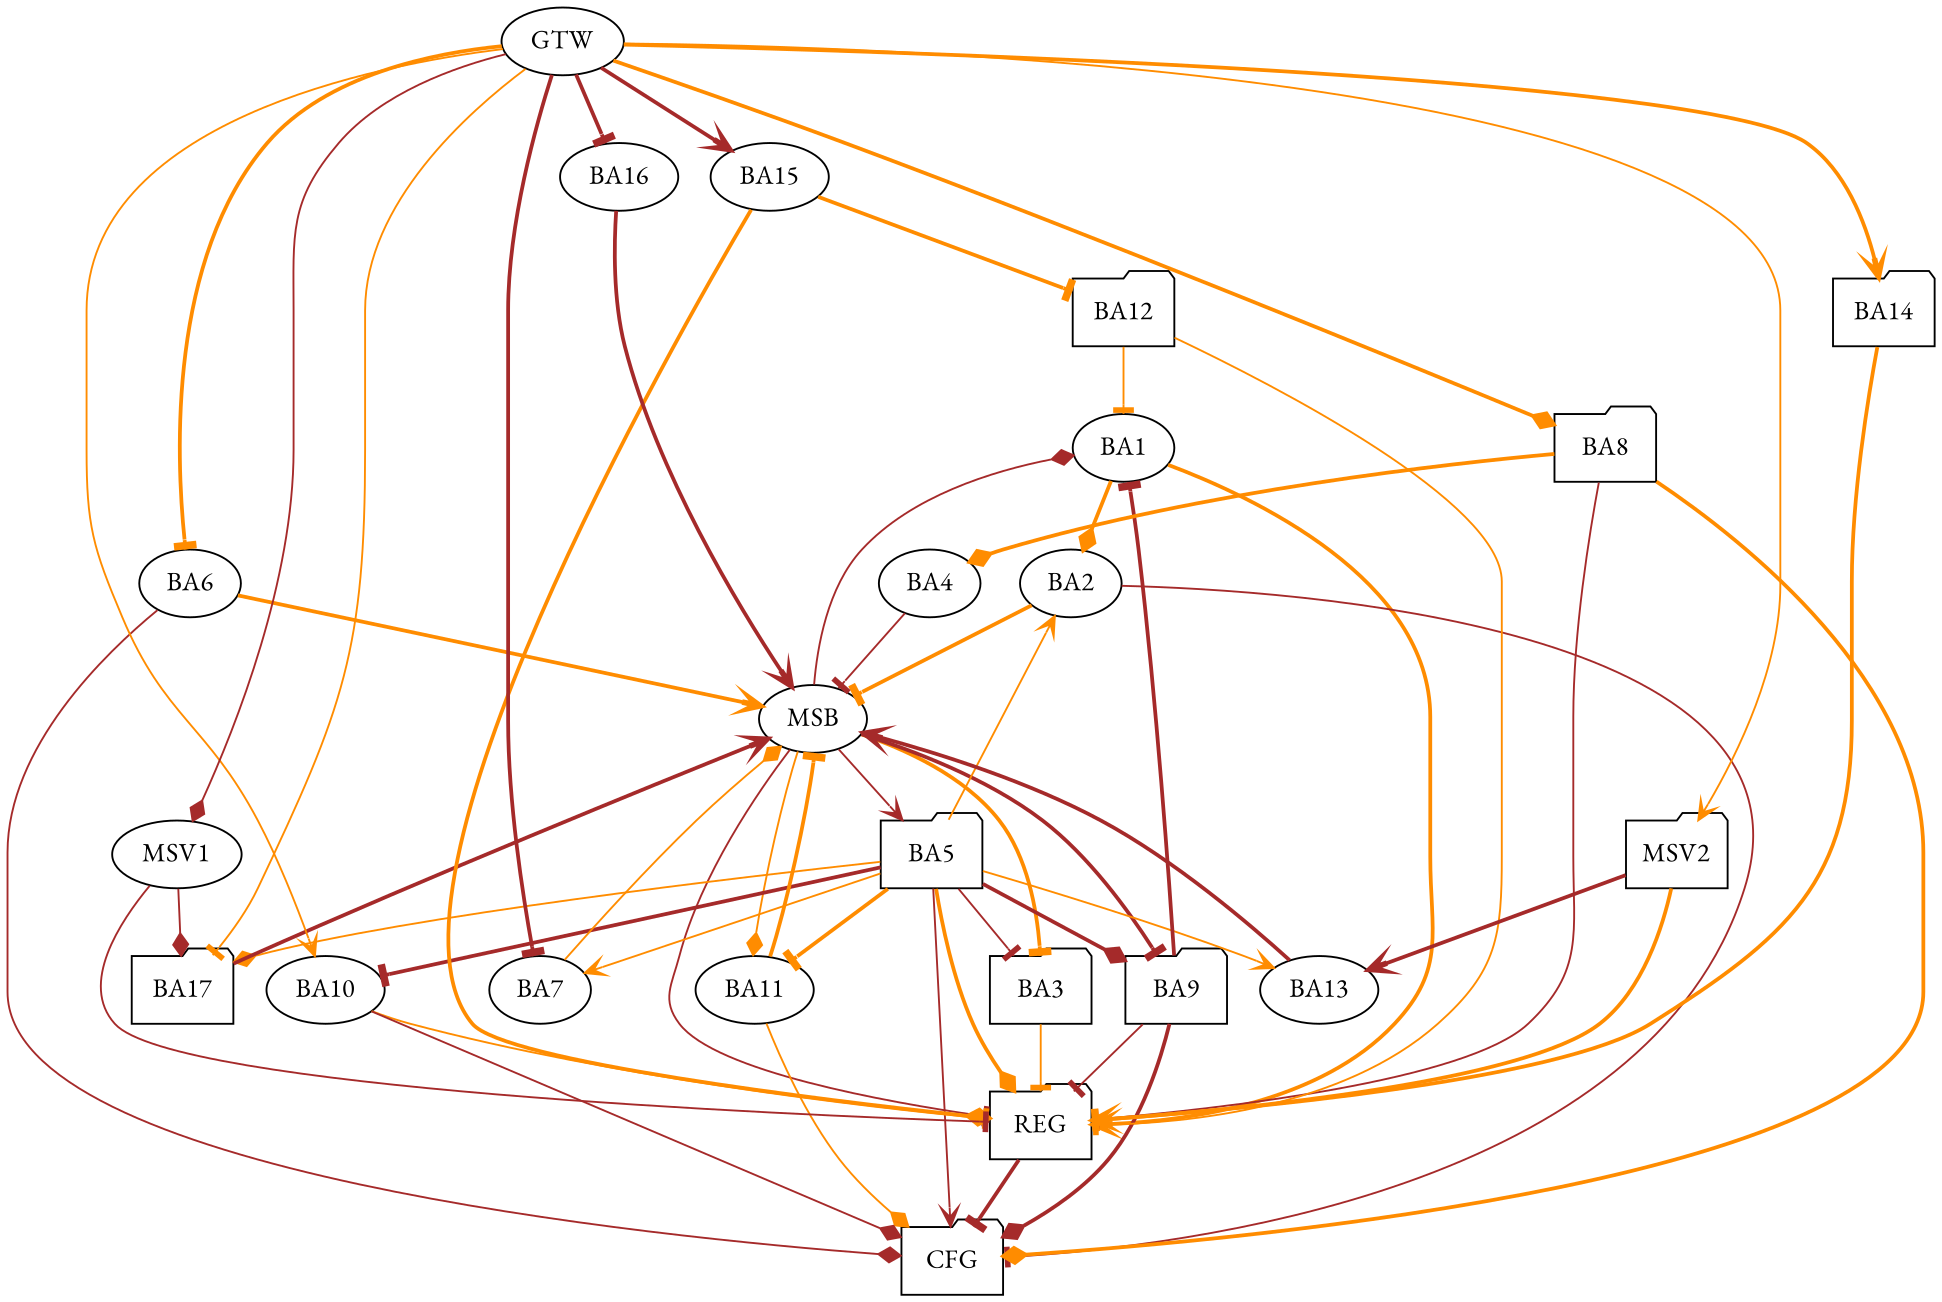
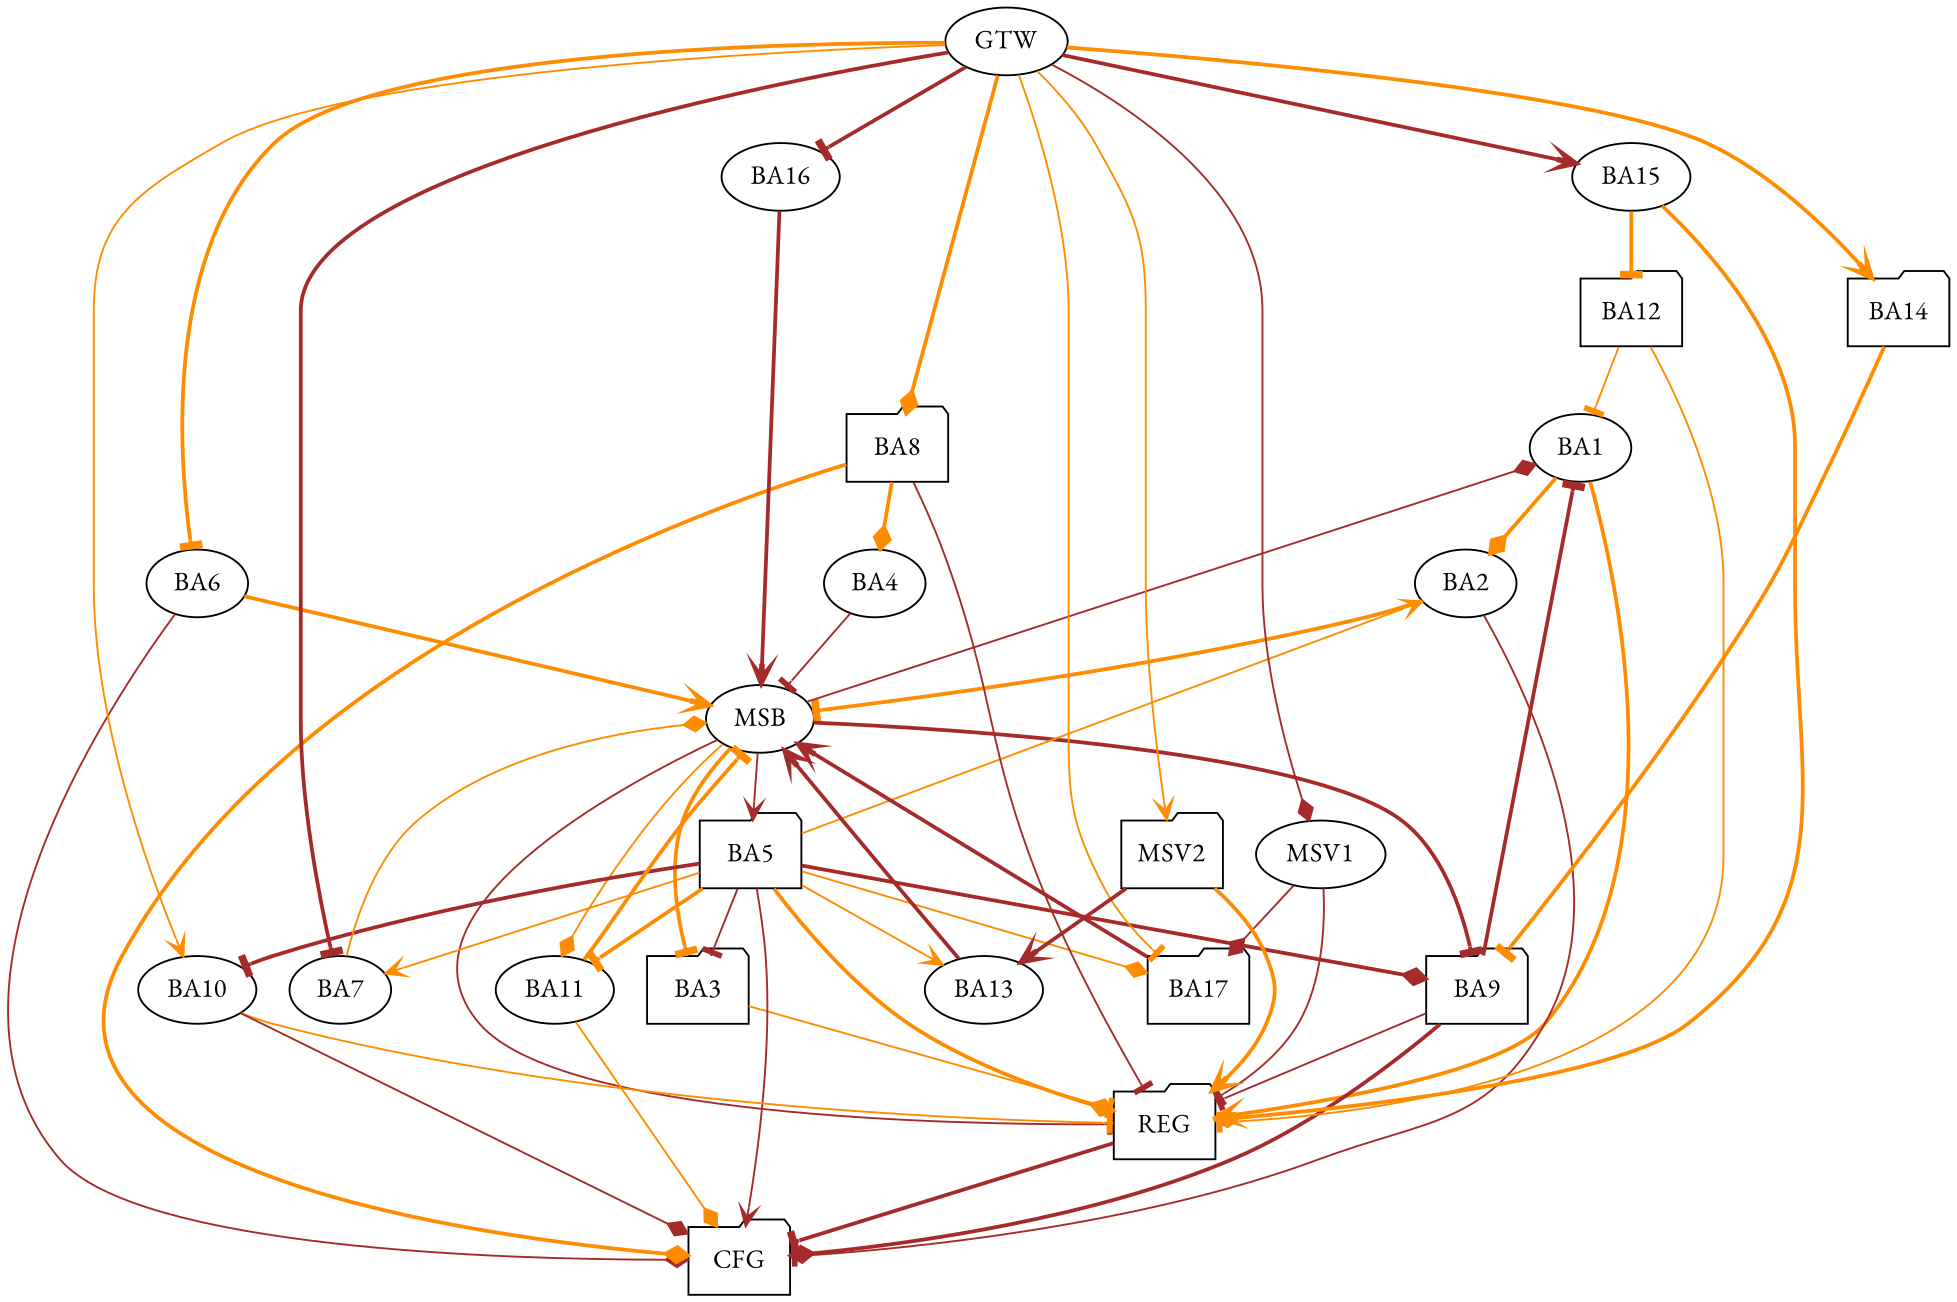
(1734, 967) -> (1711, 677)
